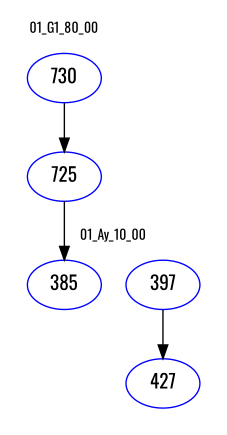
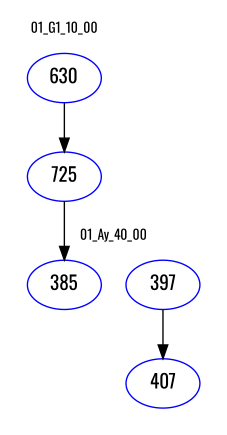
(64, 29) -> (64, 29)
(64, 78) -> (64, 78)
(114, 236) -> (114, 236)
(163, 383) -> (163, 383)
